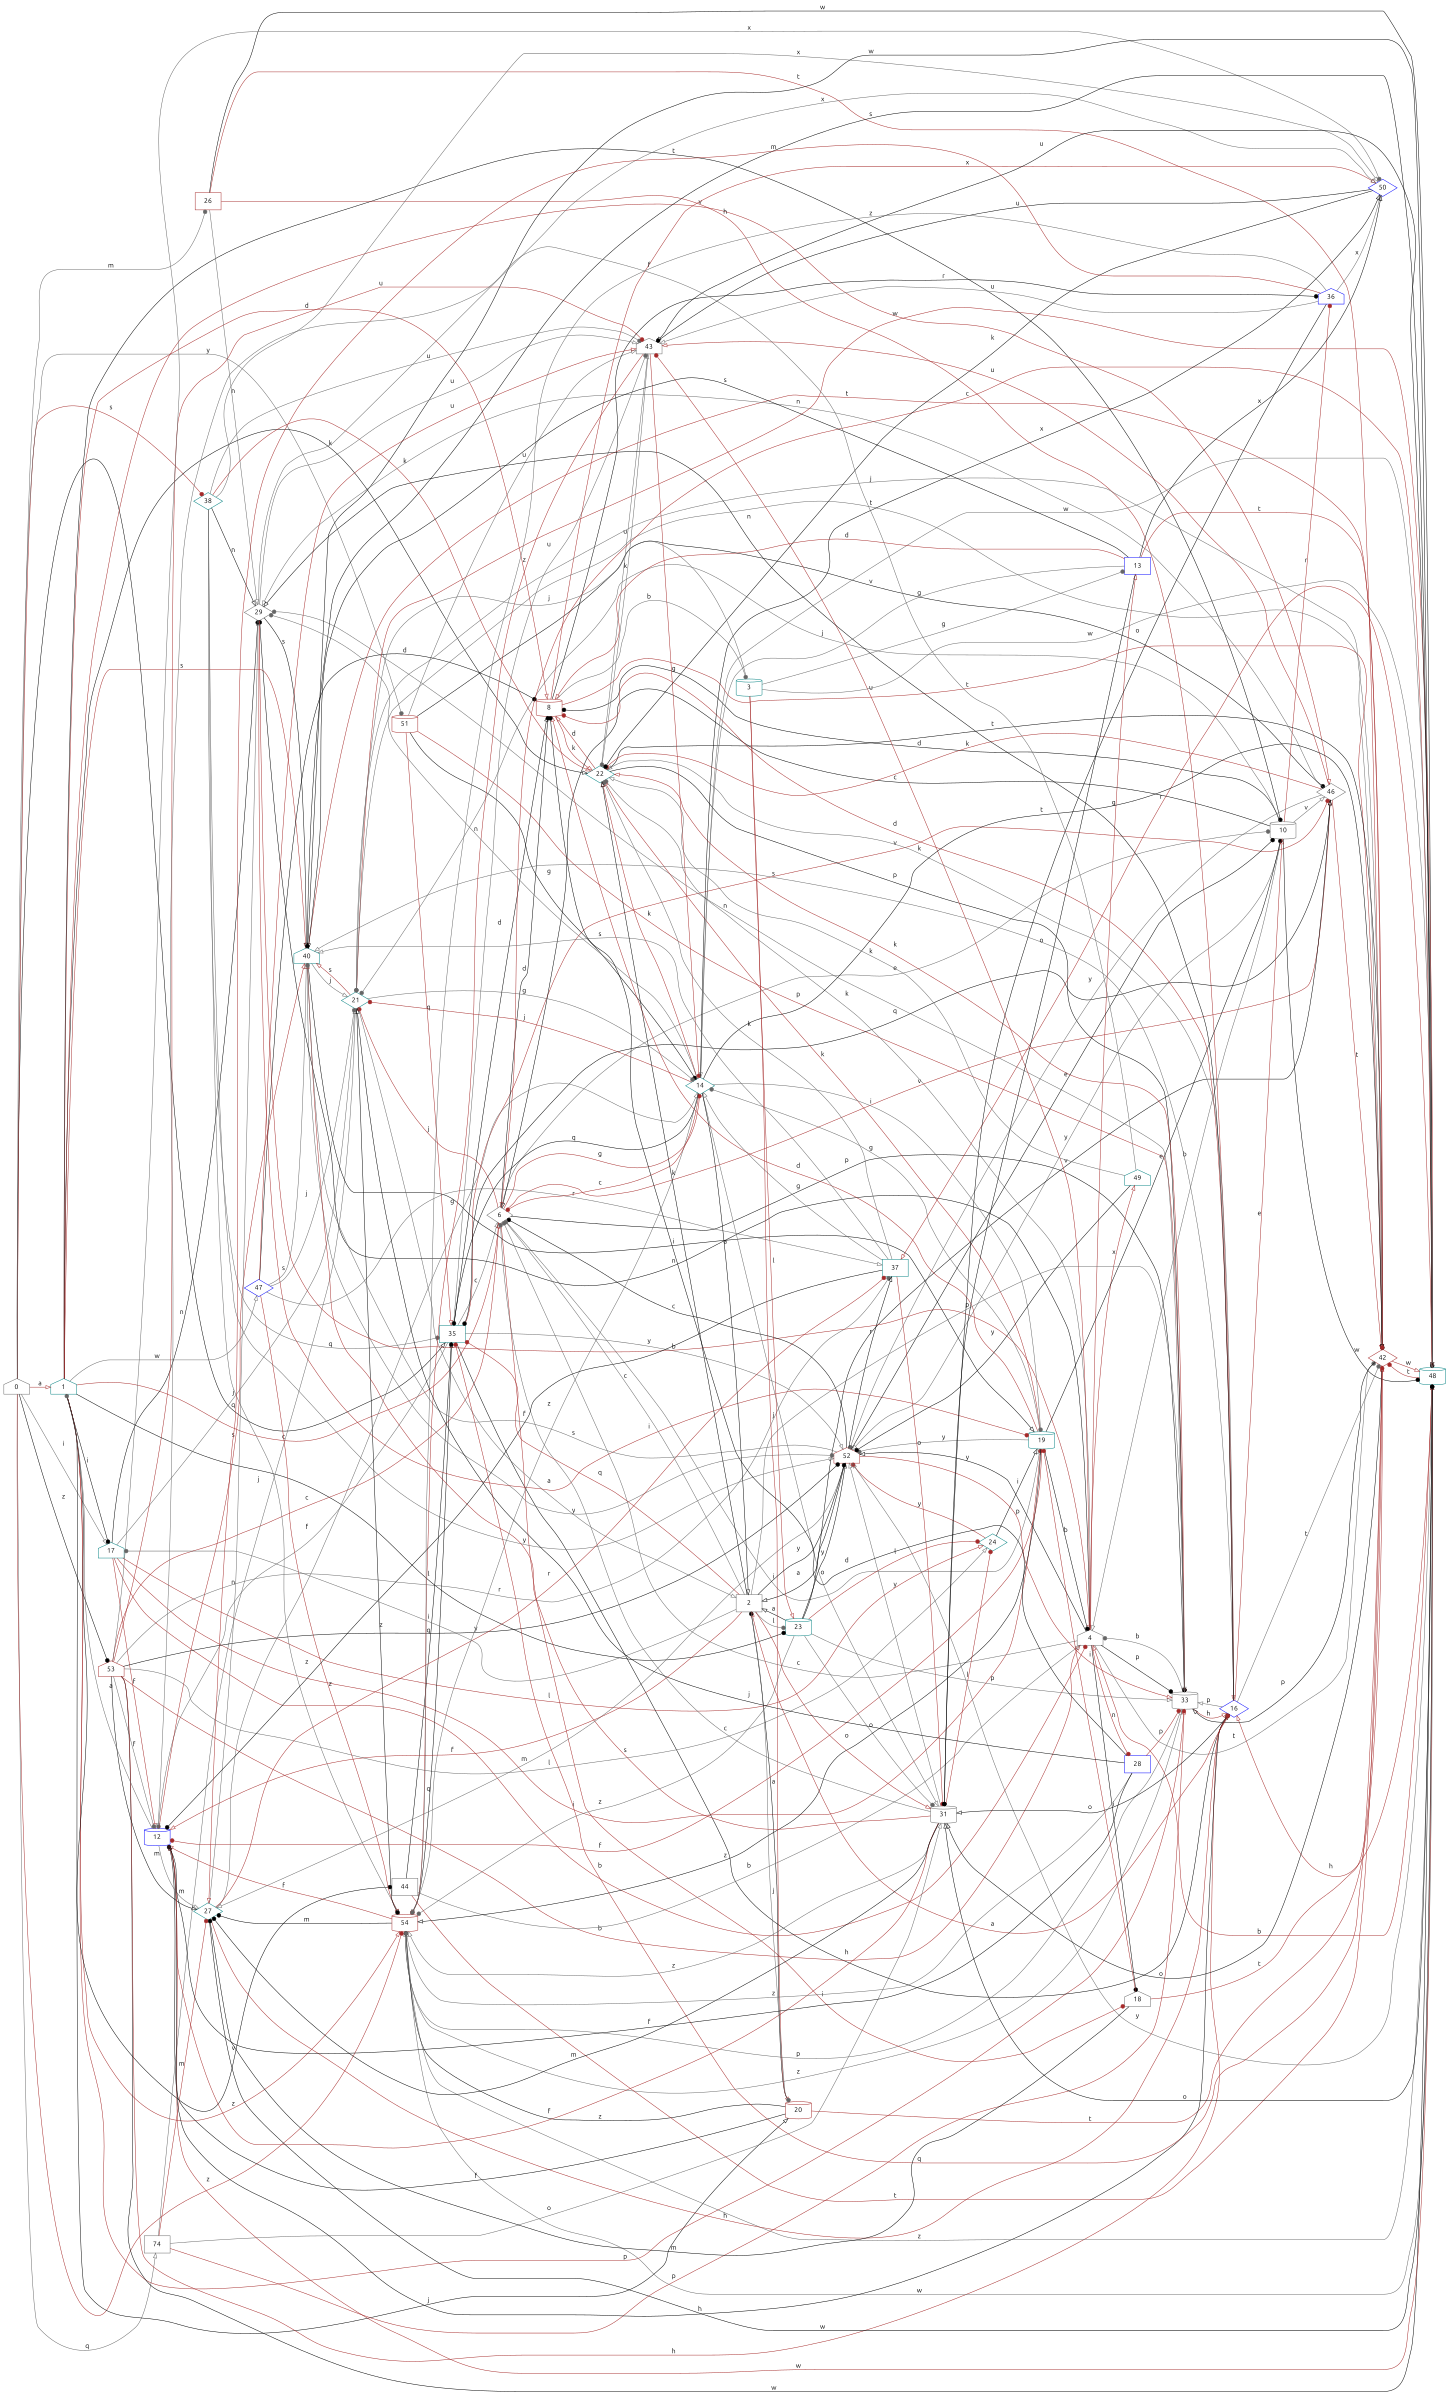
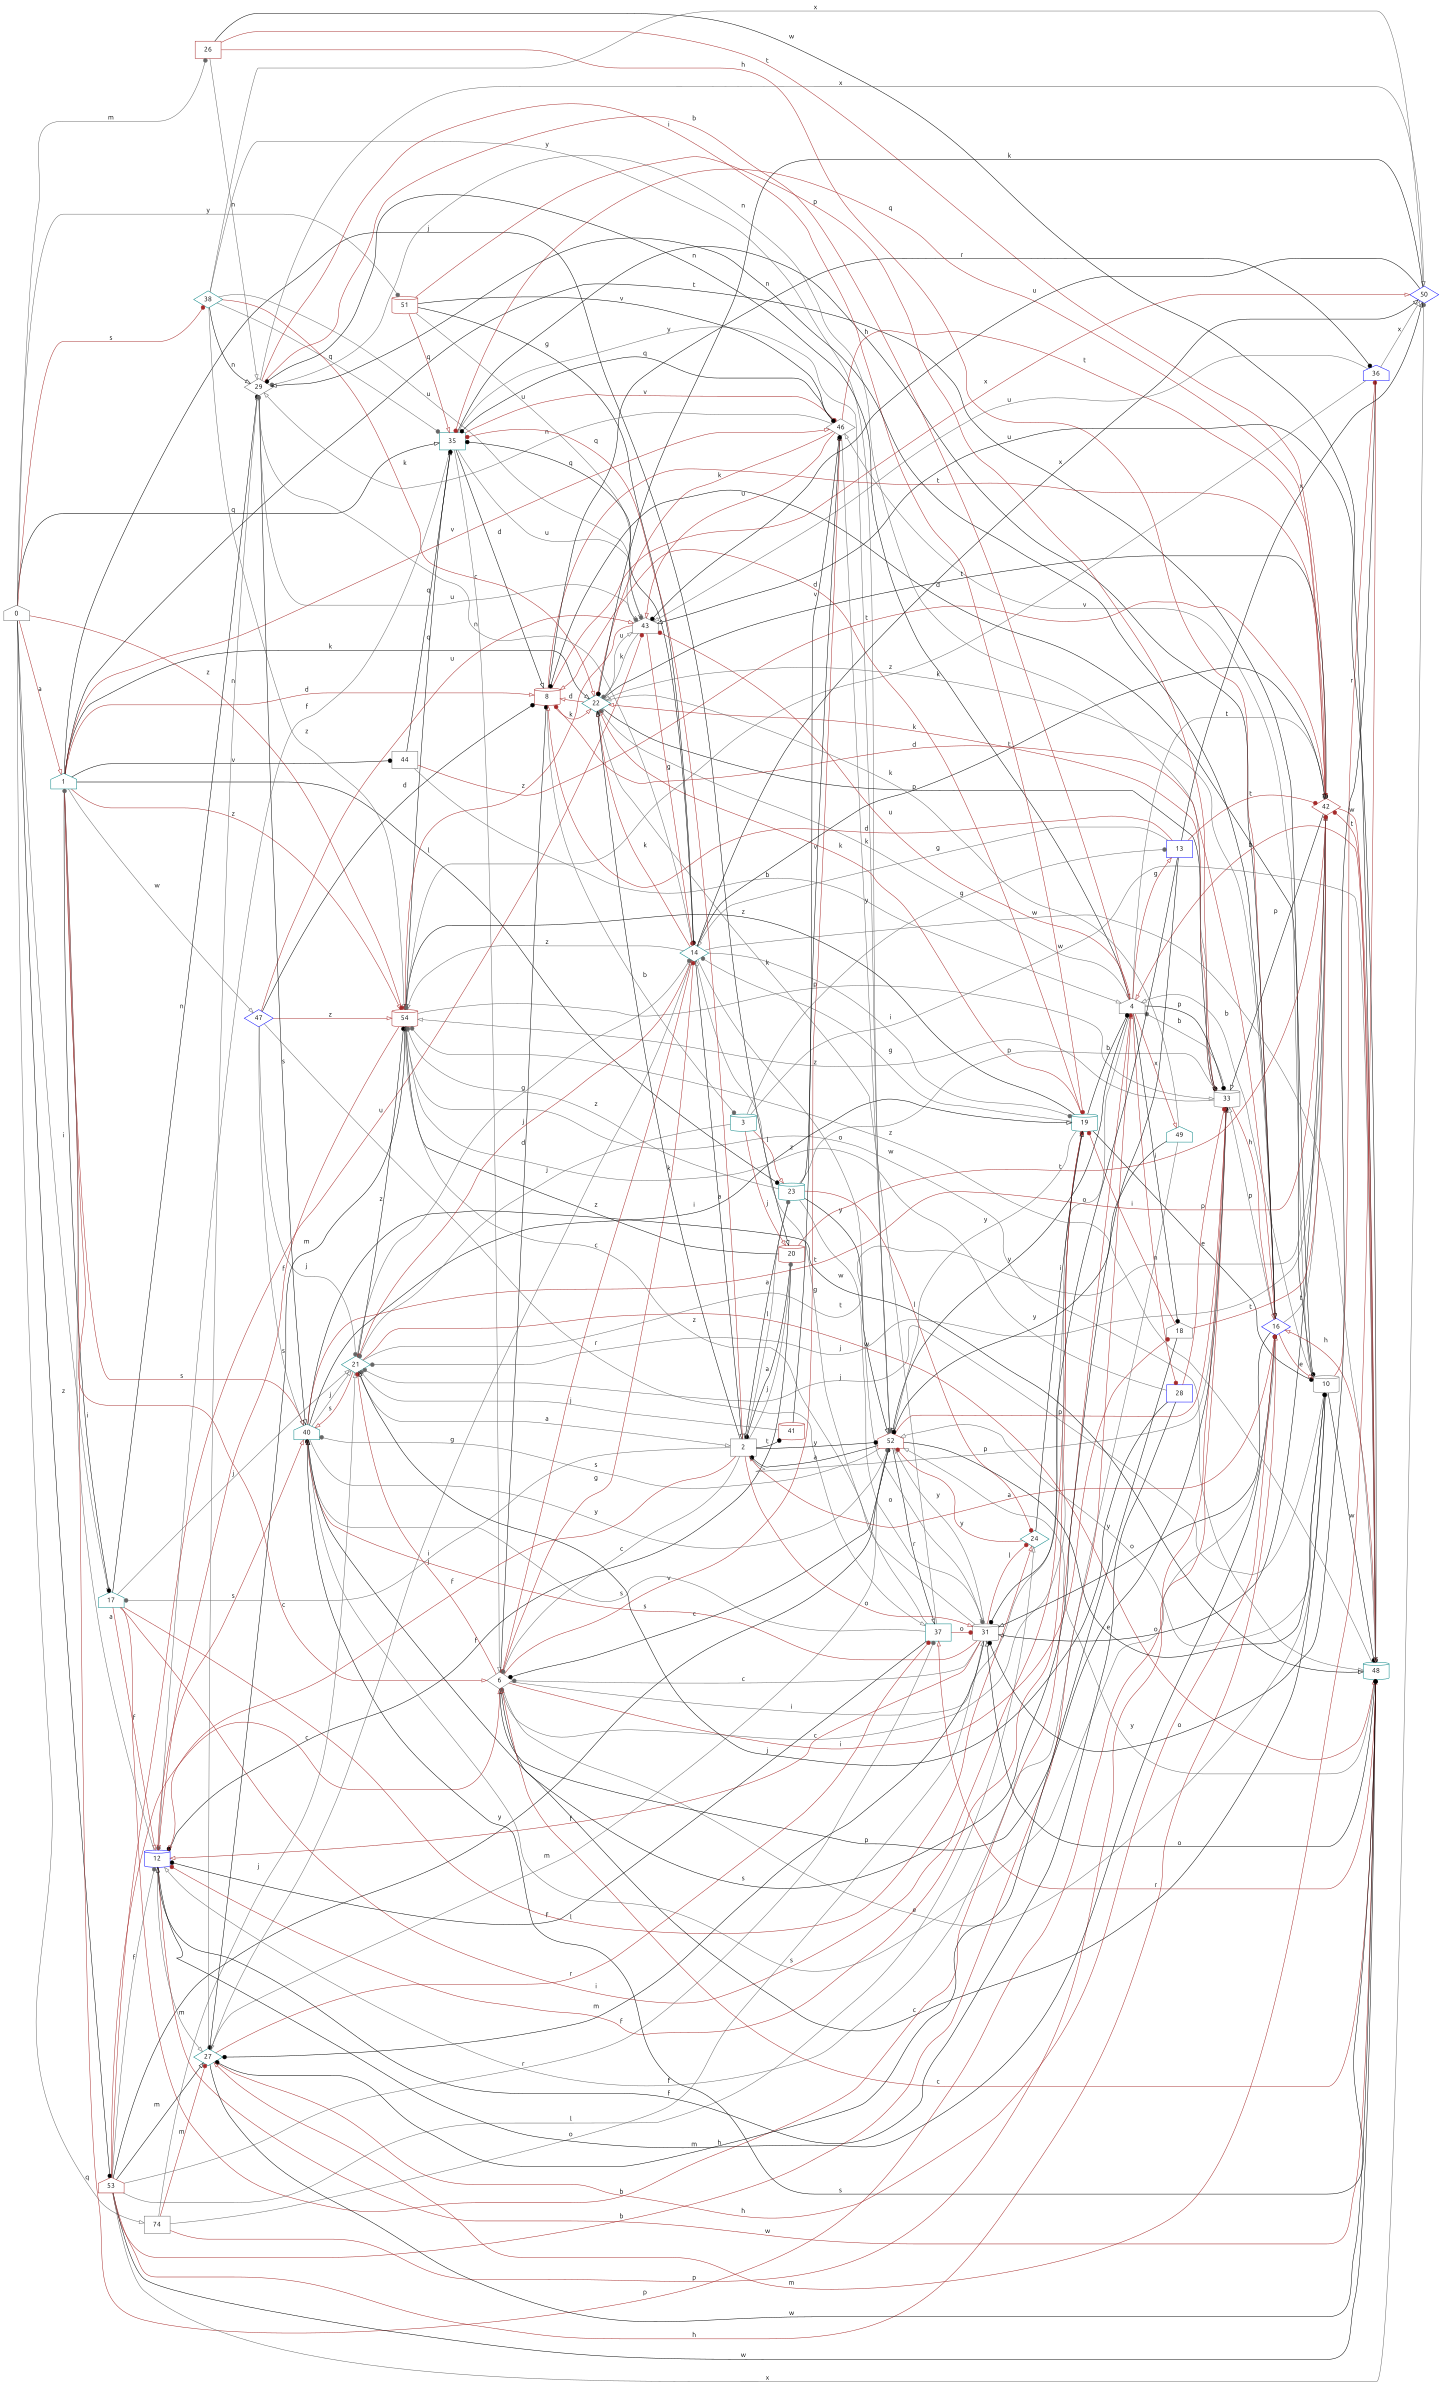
(715, 1387) -> none
none -> (792, 1431)
(825, 1537) -> (812, 1462)
